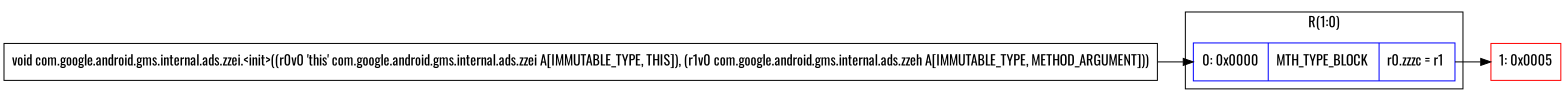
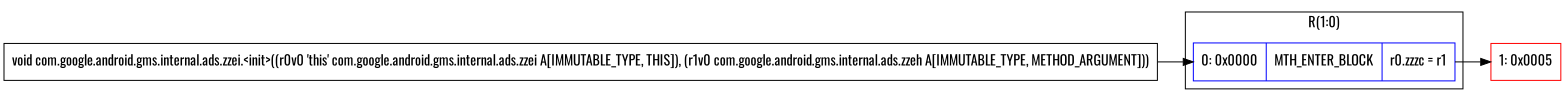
(1322, 61) -> (1324, 61)
